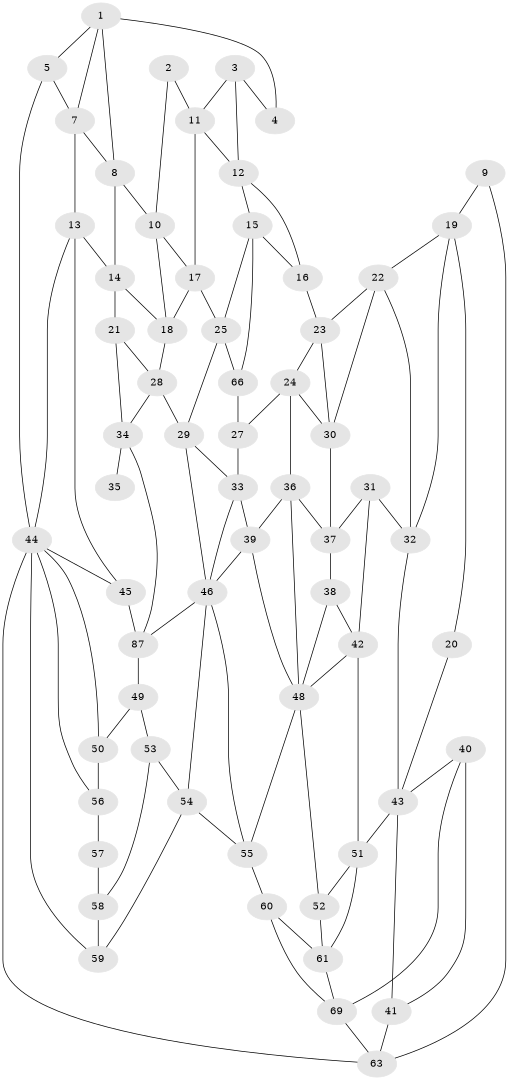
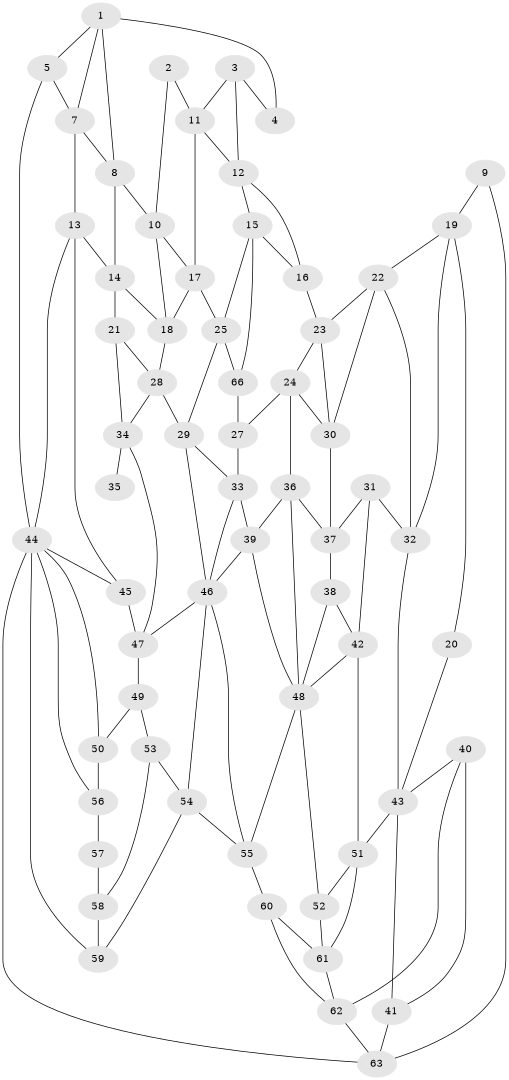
(138, 645) -> (138, 645)
(337, 1012) -> (337, 1012)
